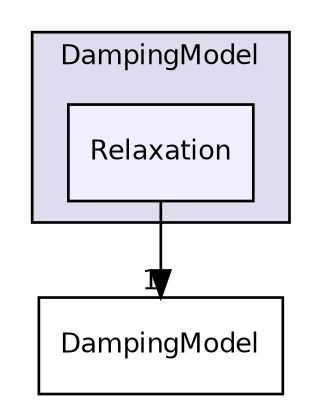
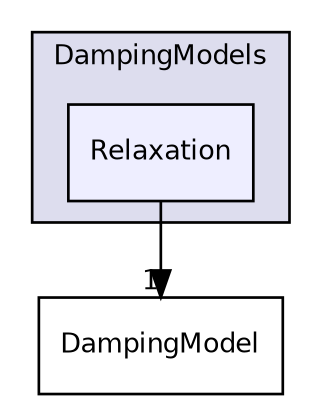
(161, 58) -> (161, 58)
